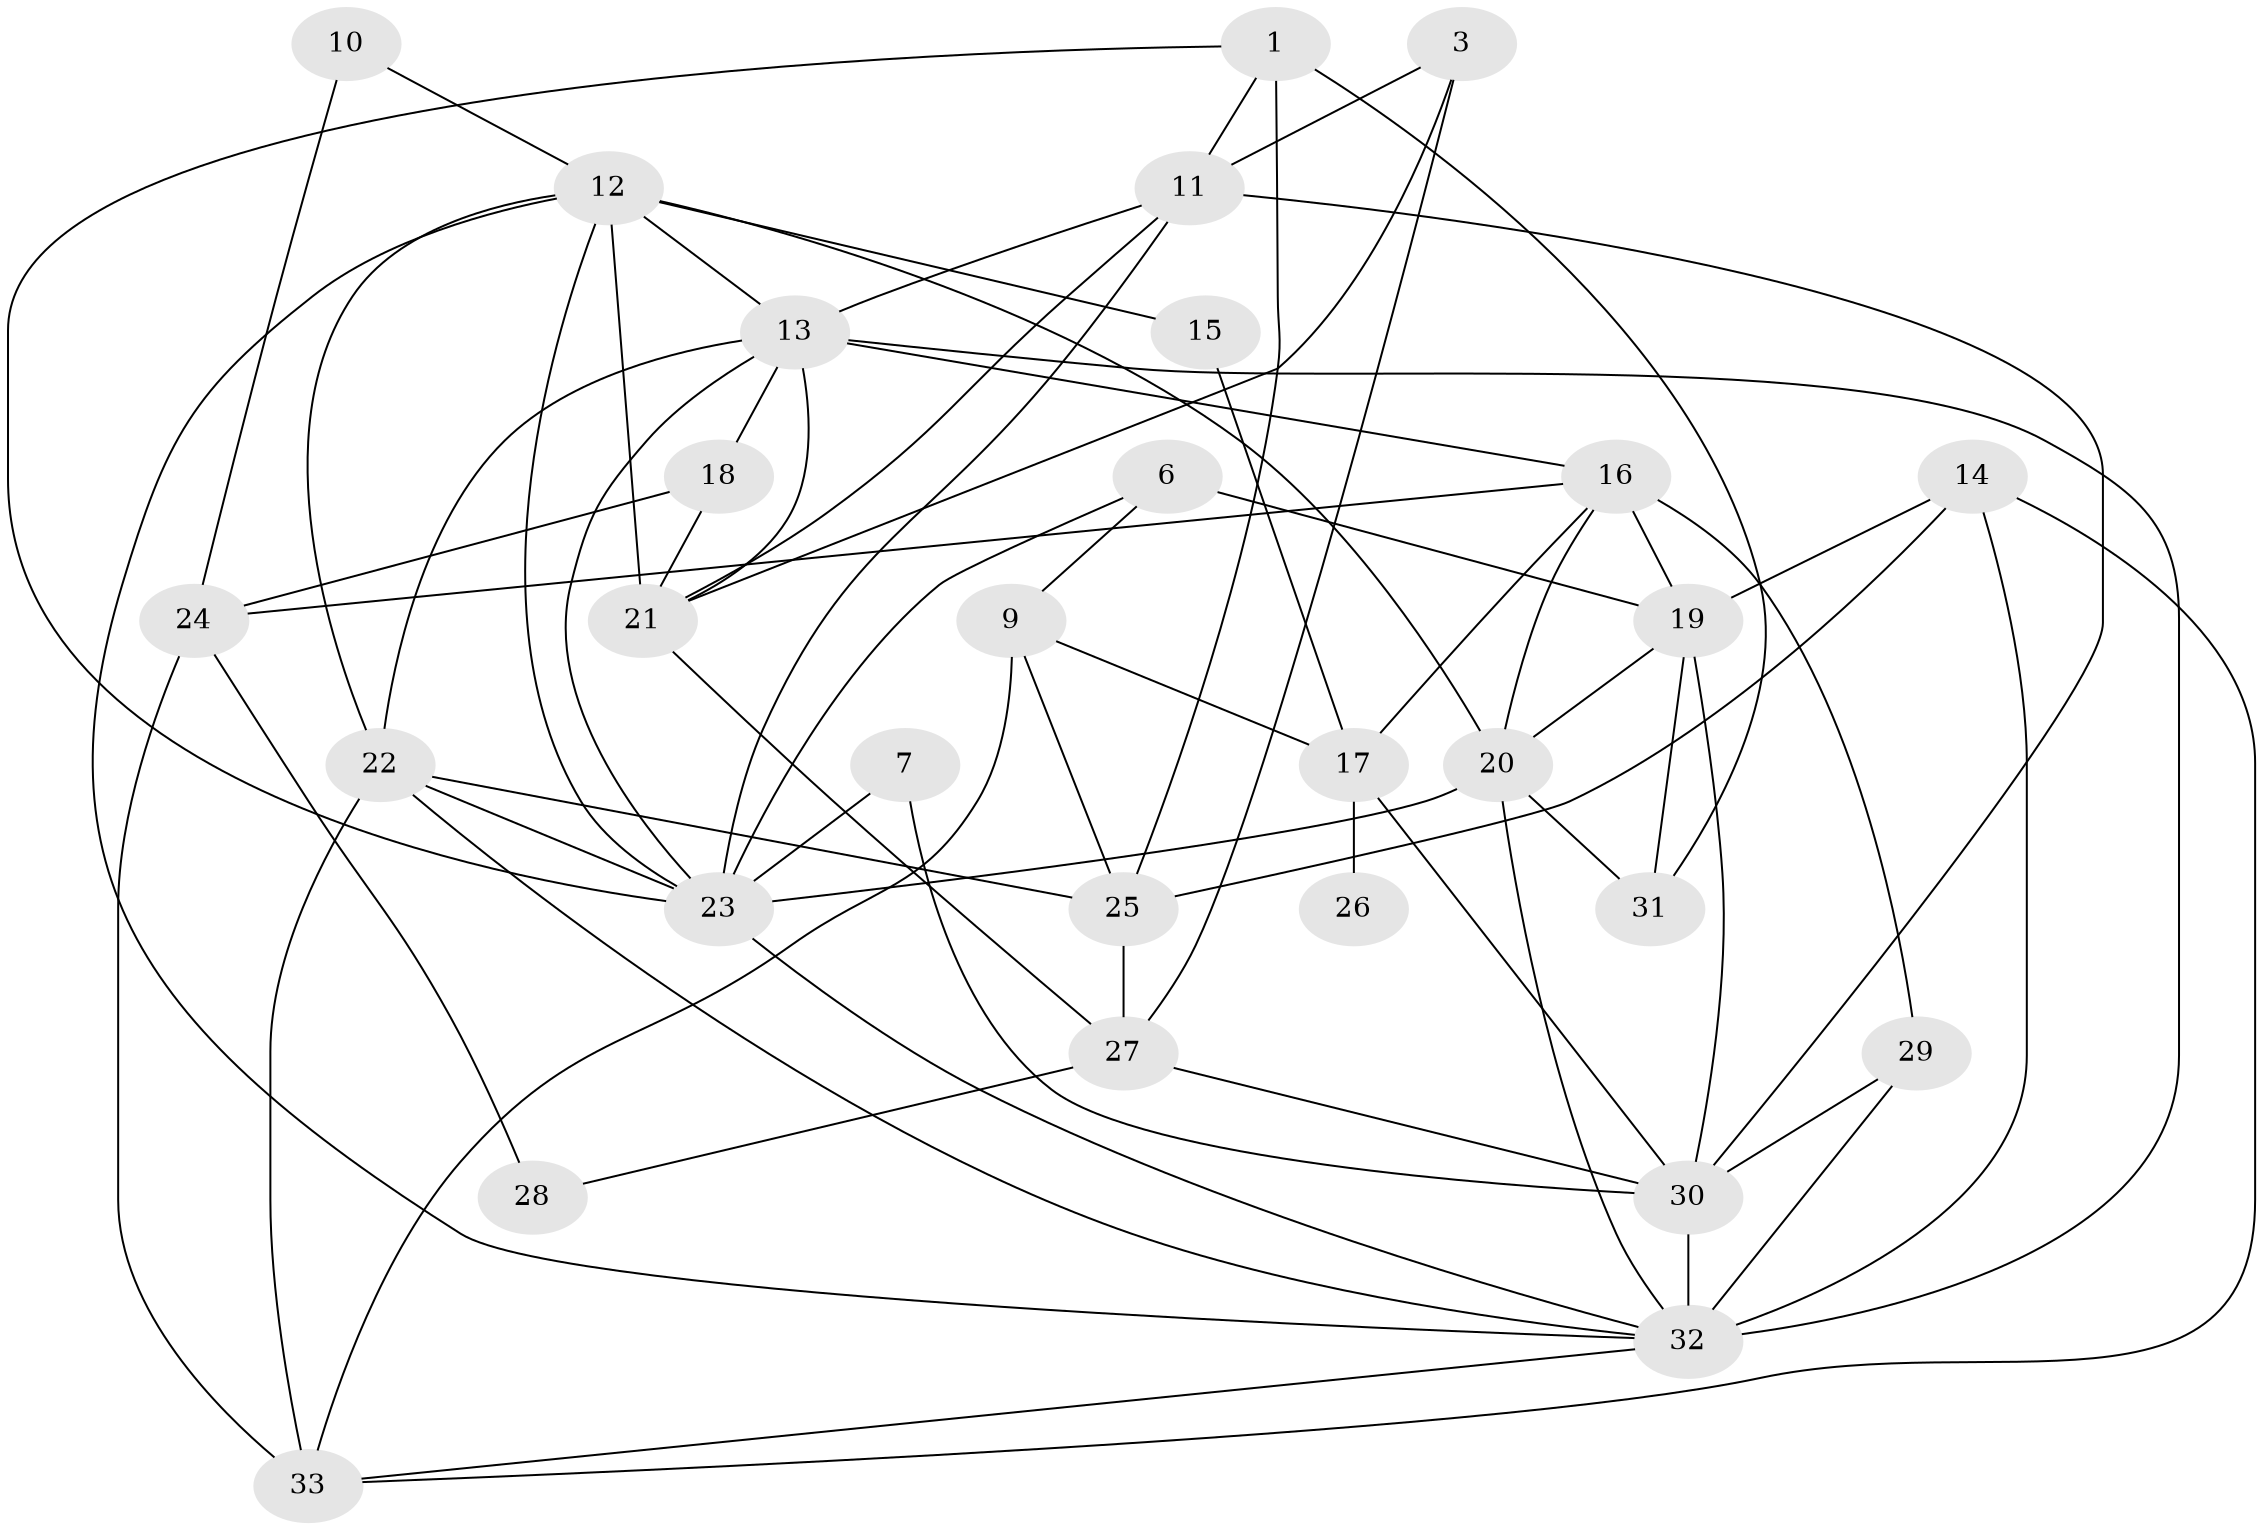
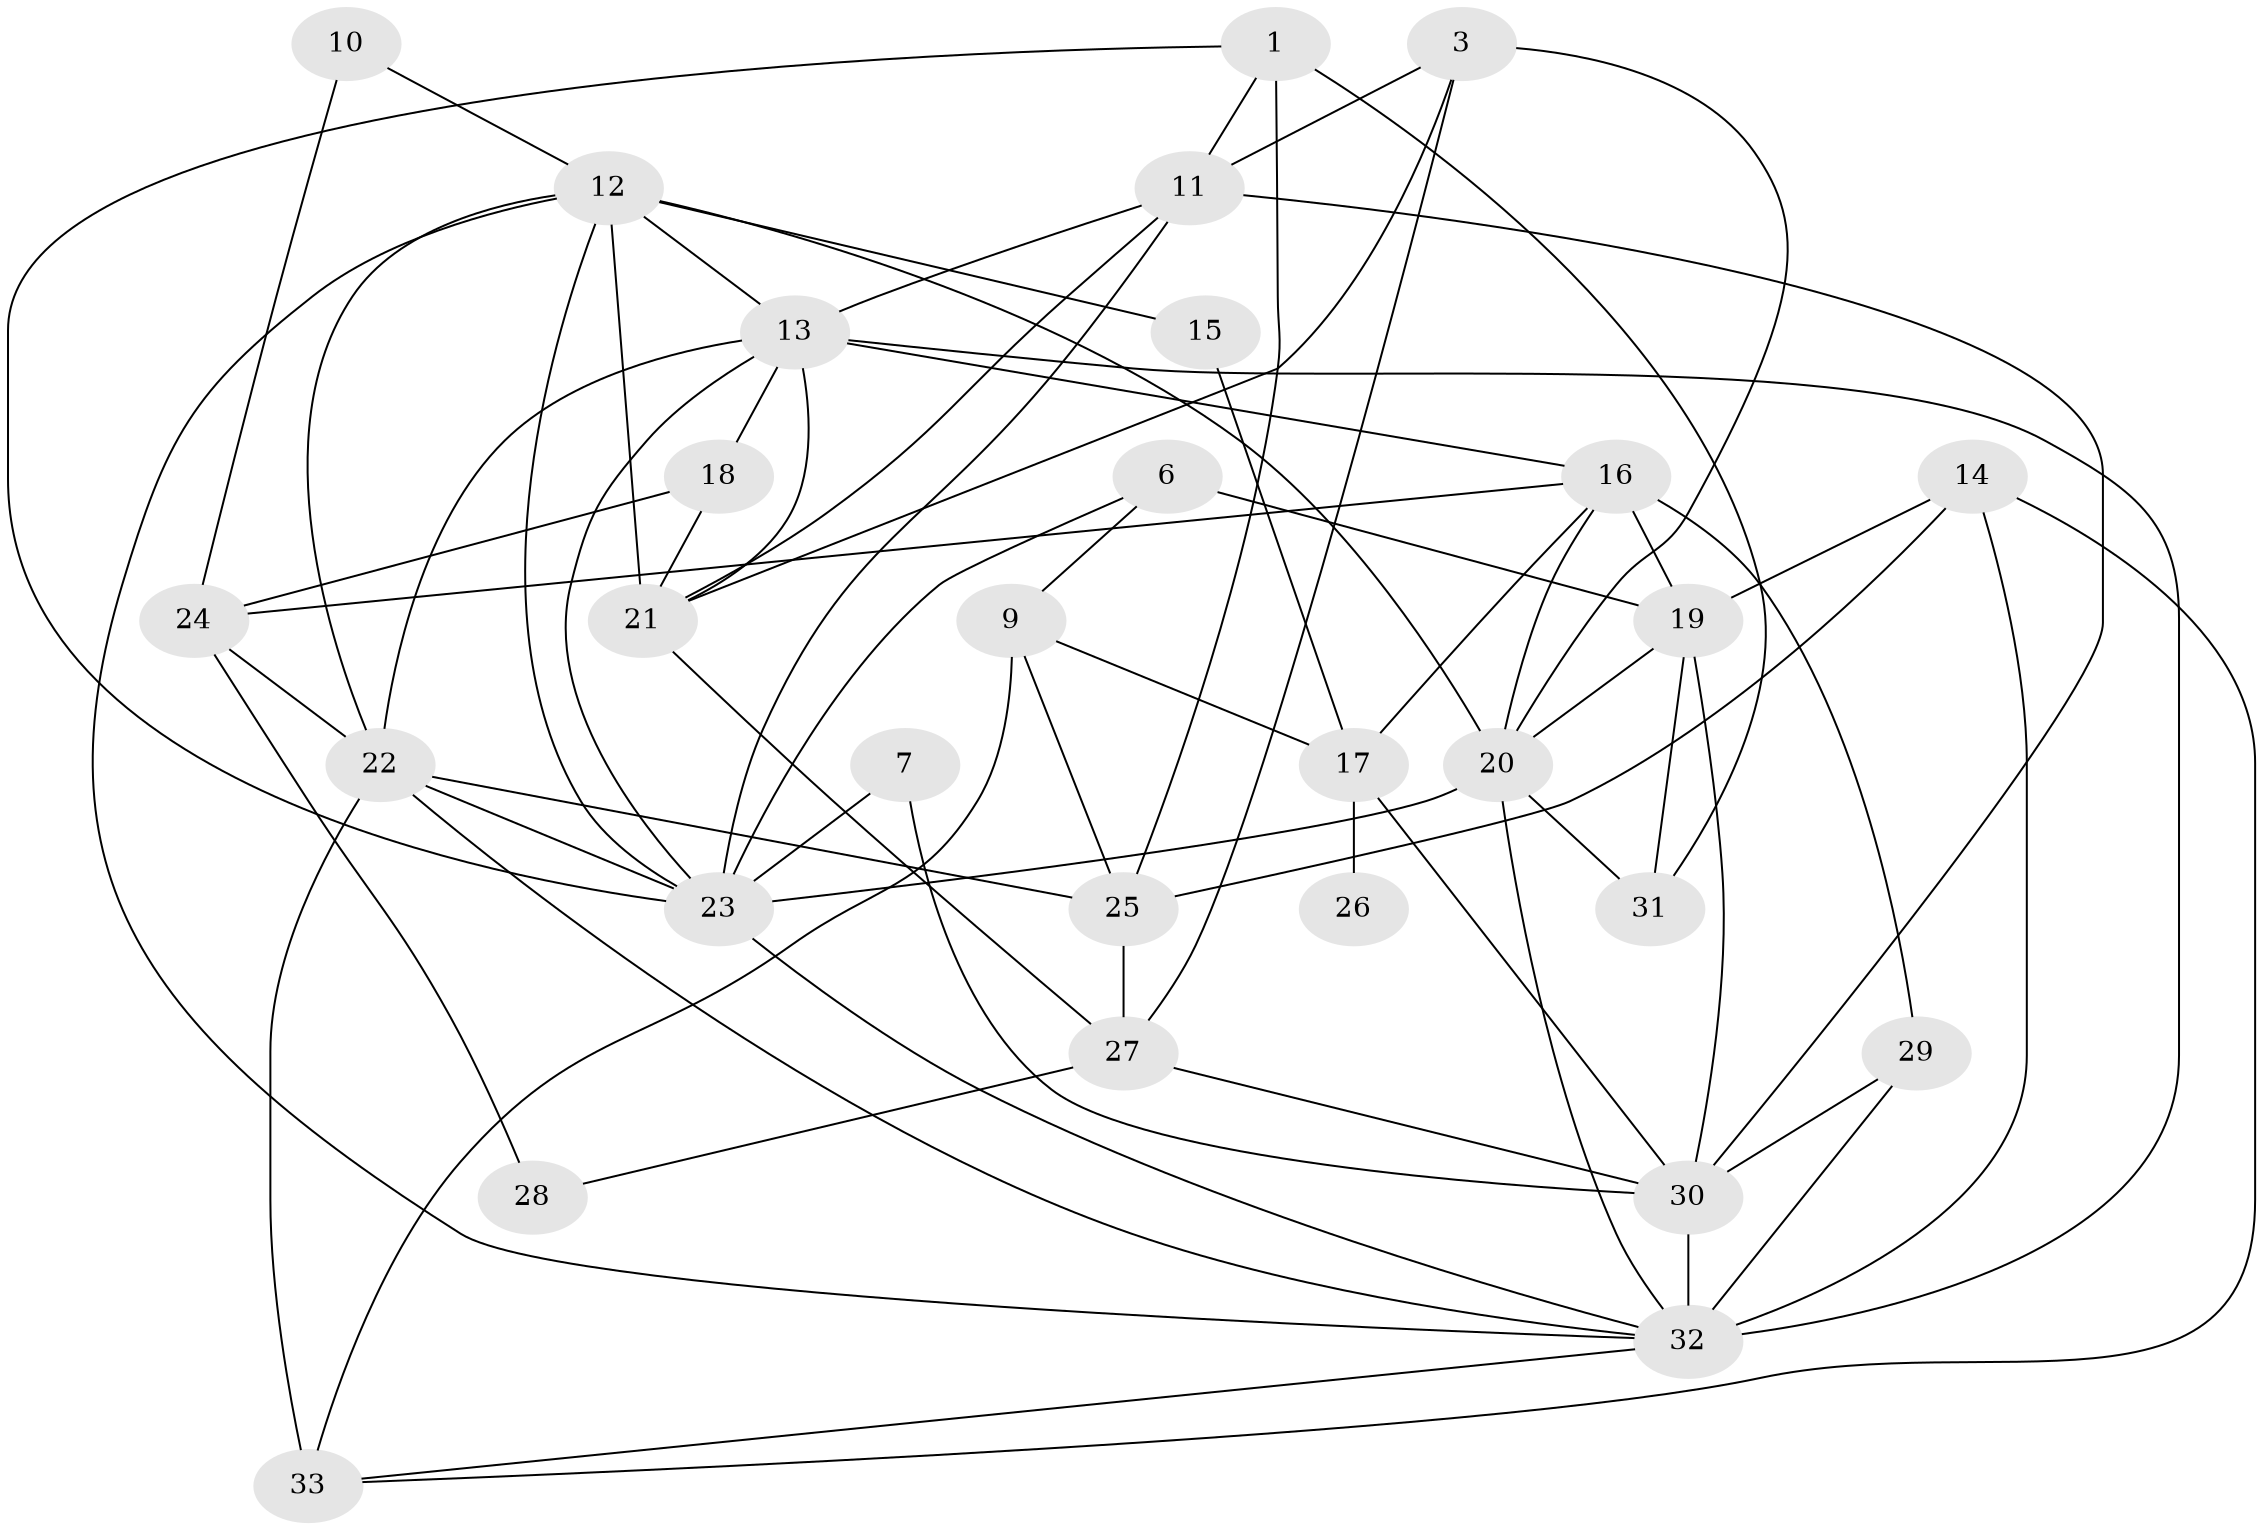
none -> (1768, 343)
(118, 1079) -> (287, 693)
